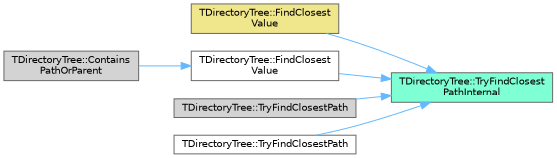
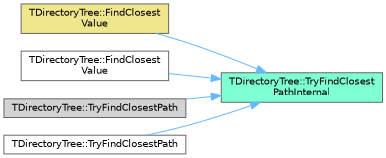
(71, 66) -> none
